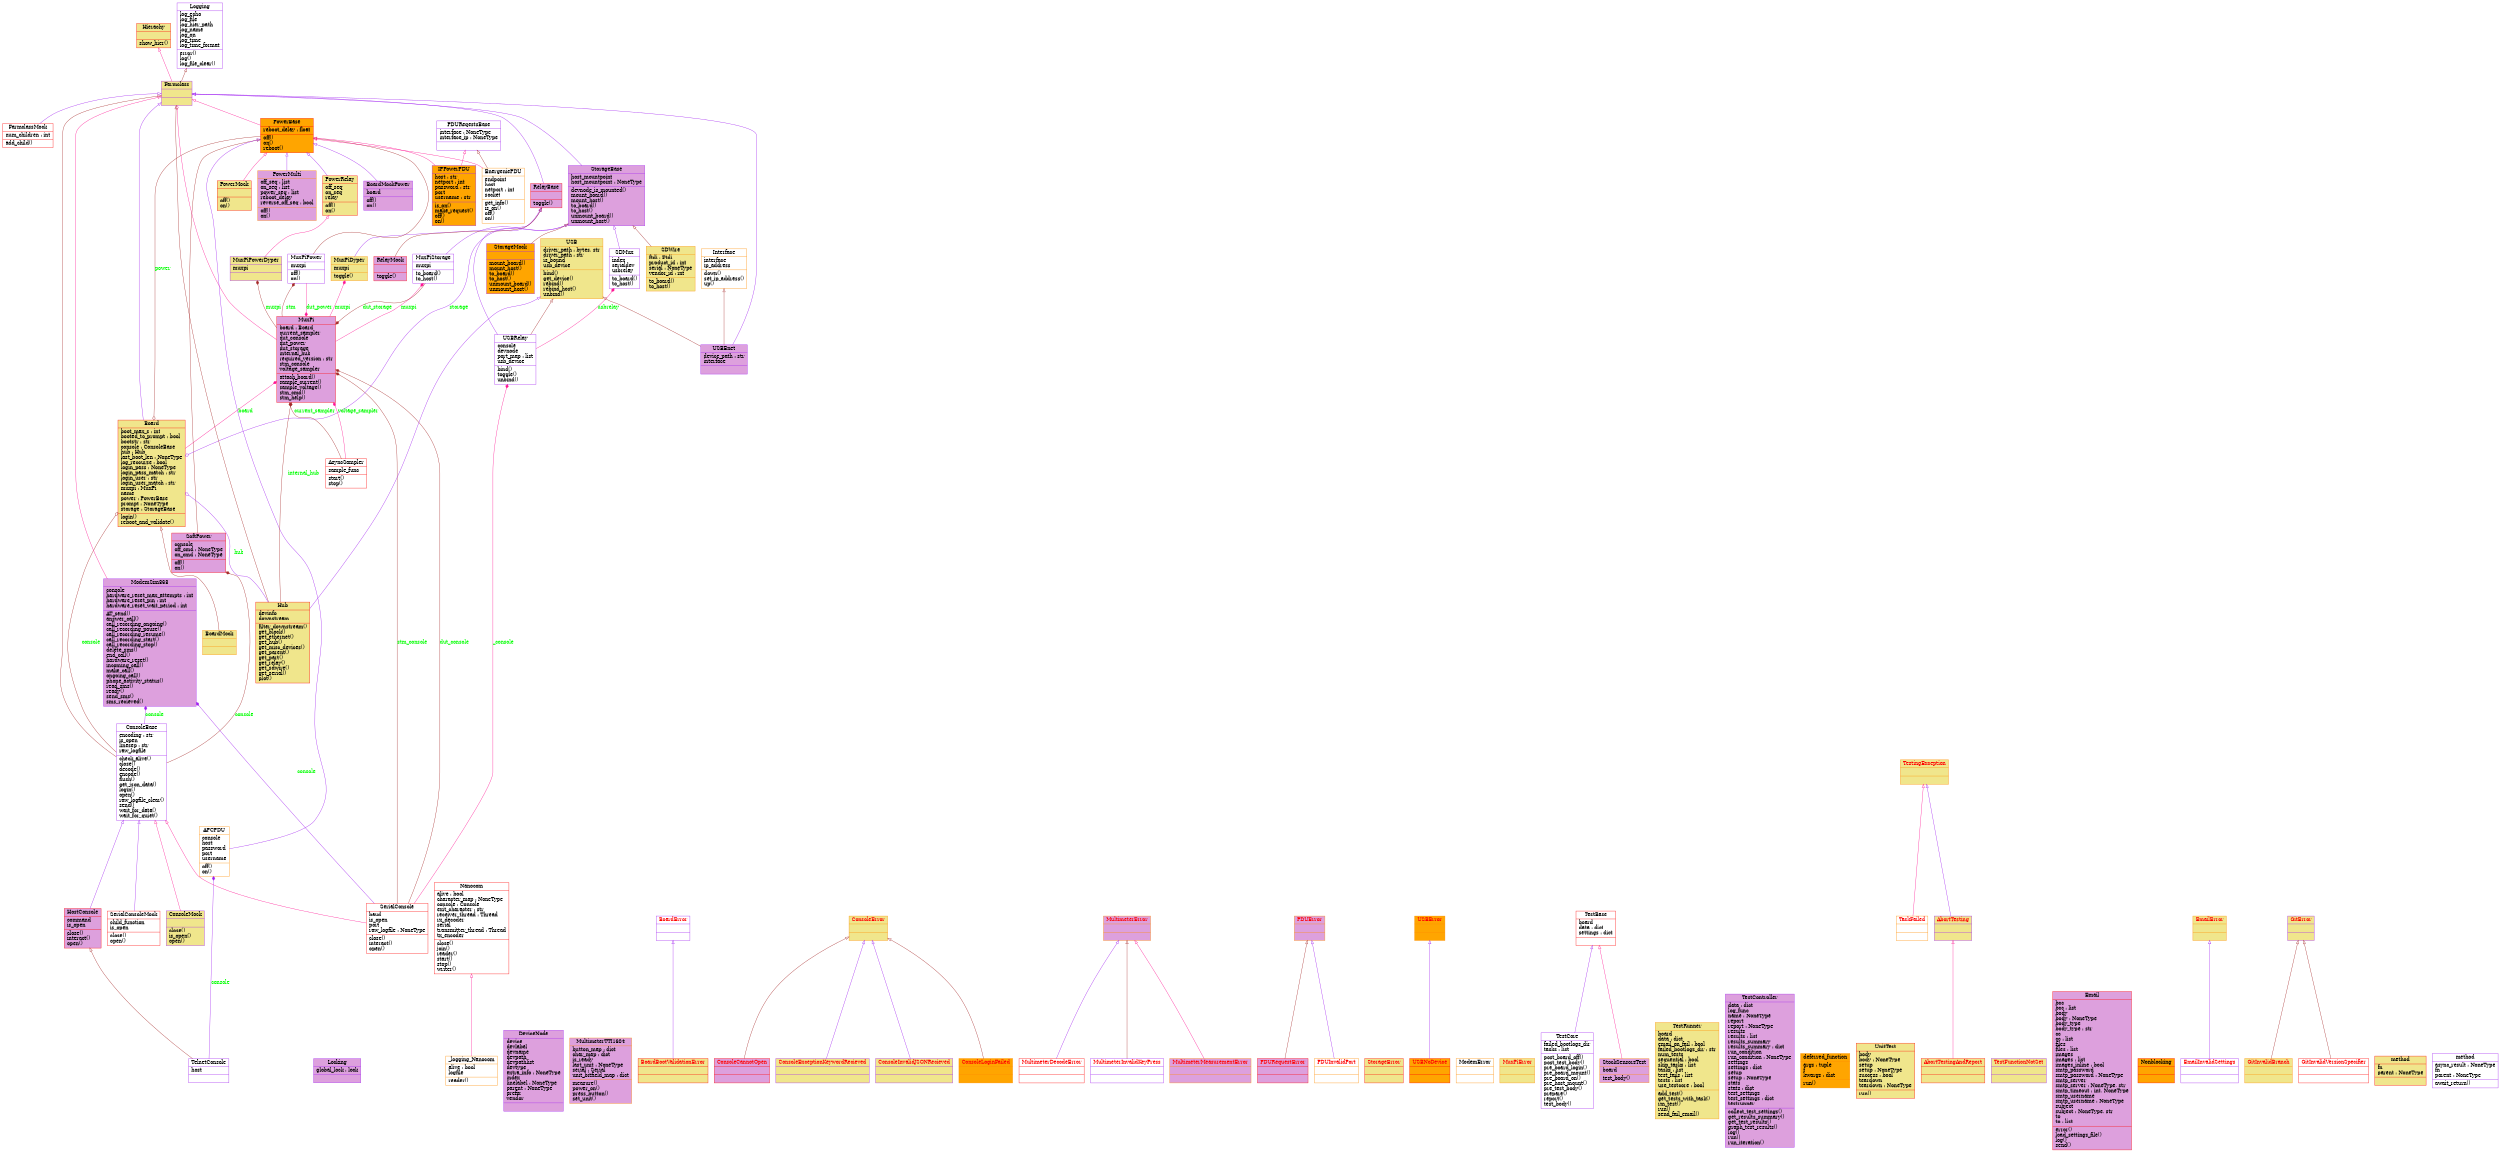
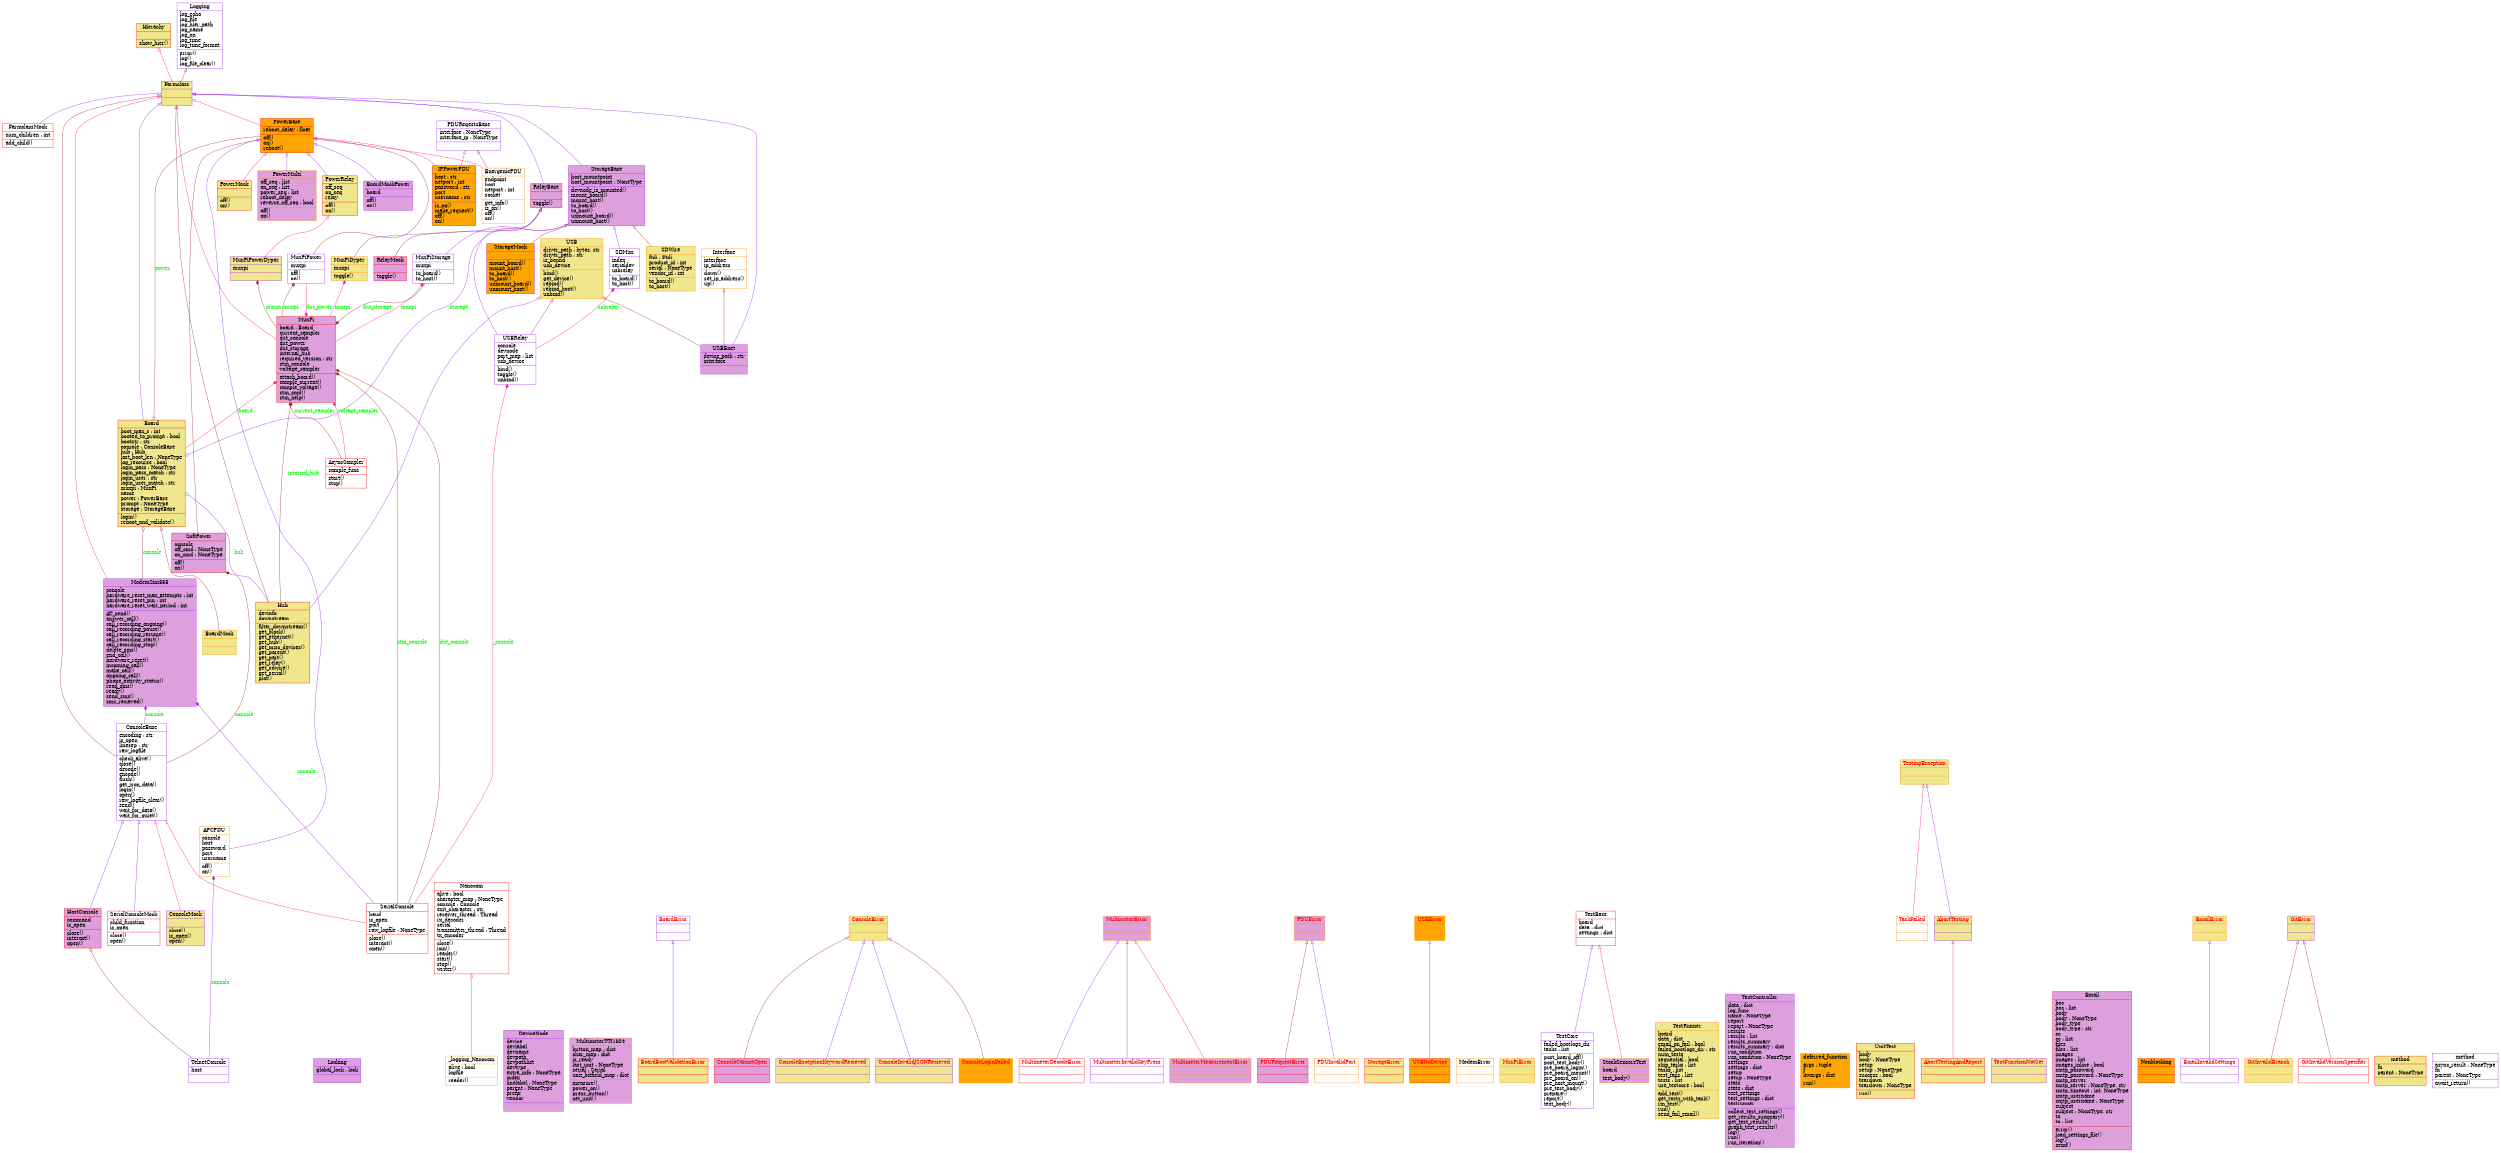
(199, 238) -> (199, 238)
(291, 308) -> (291, 308)
(68, 636) -> (142, 555)
